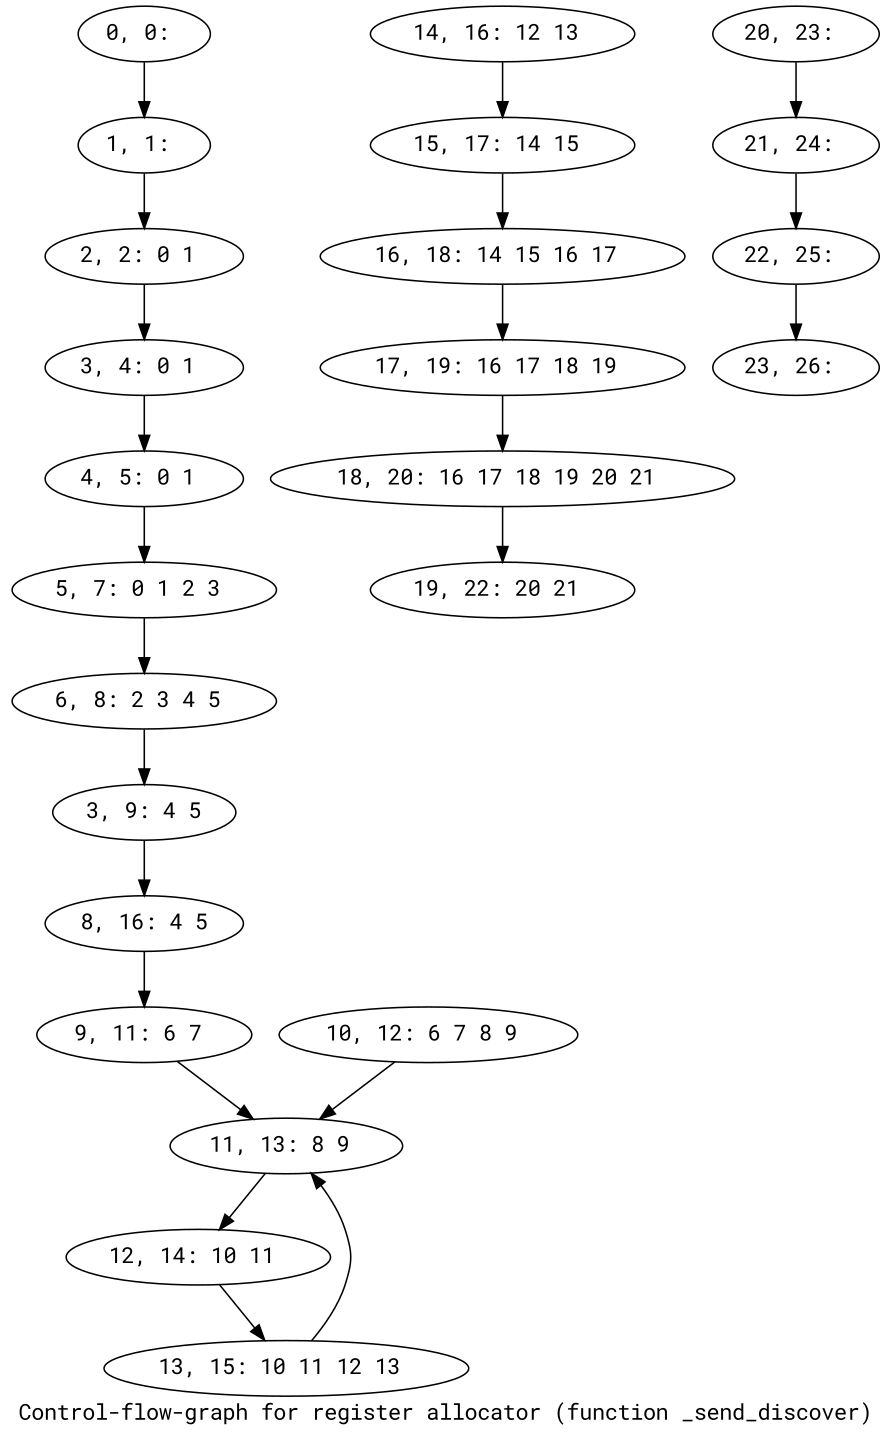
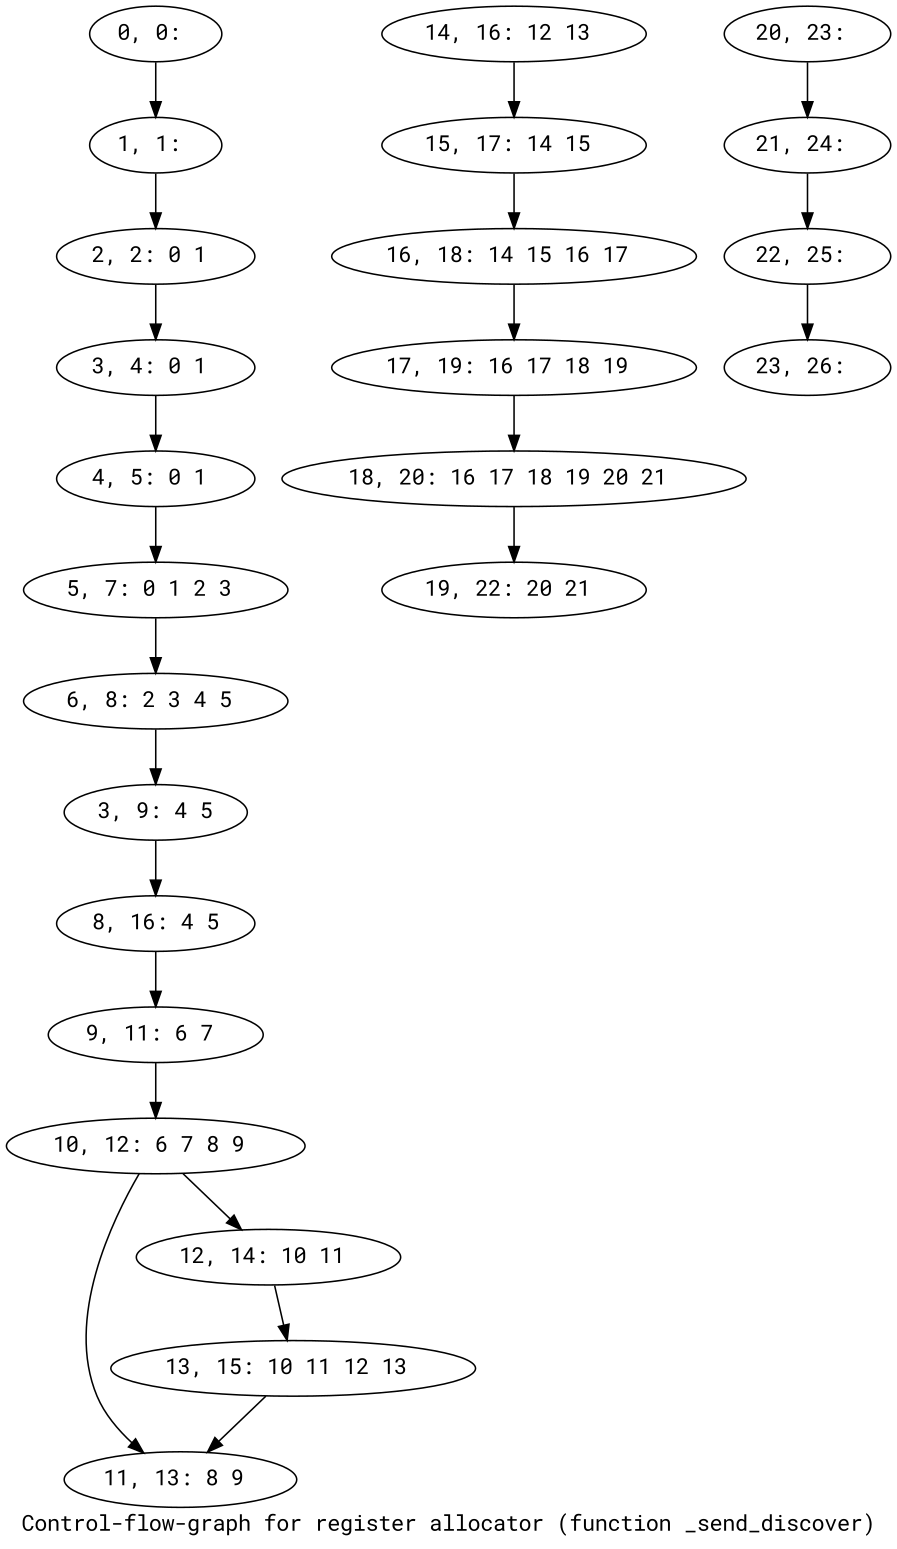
(209, 1086) -> (156, 1083)
(247, 1196) -> (207, 1196)
